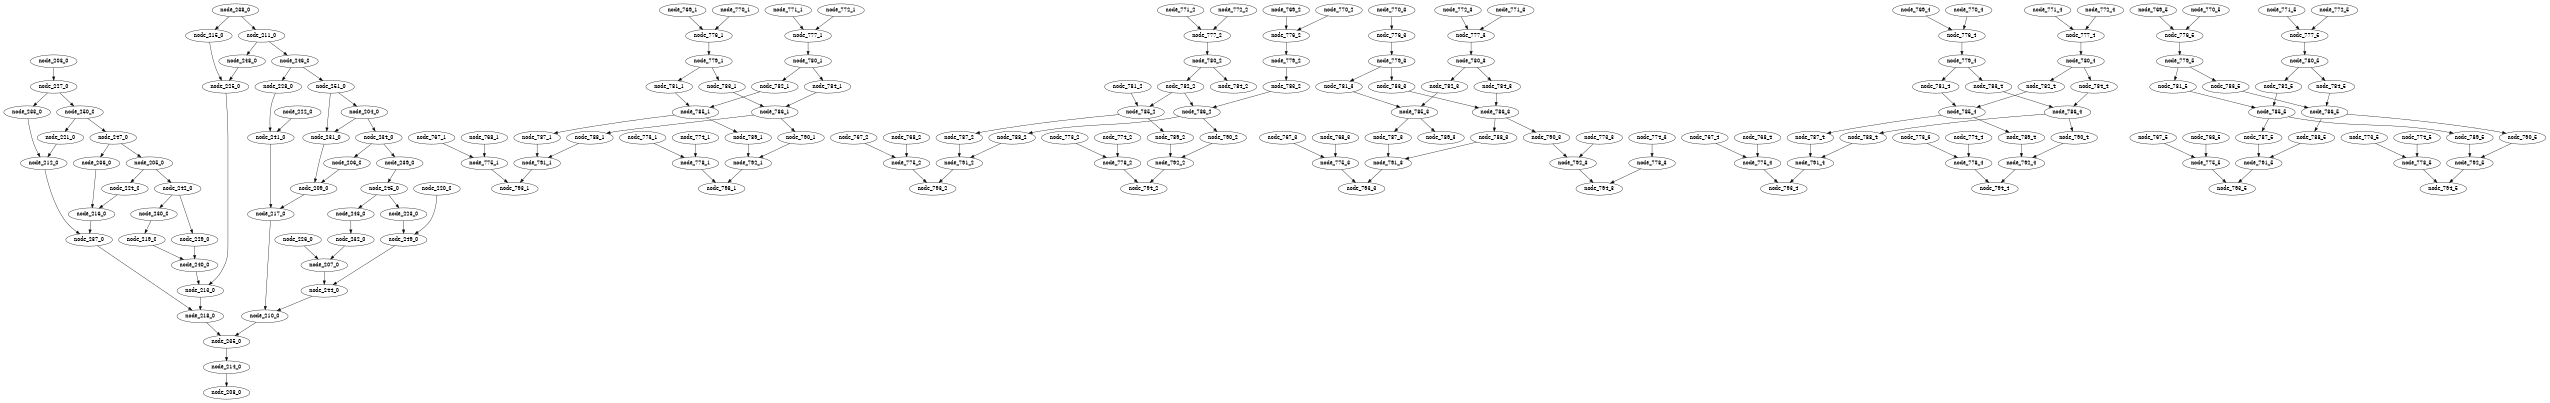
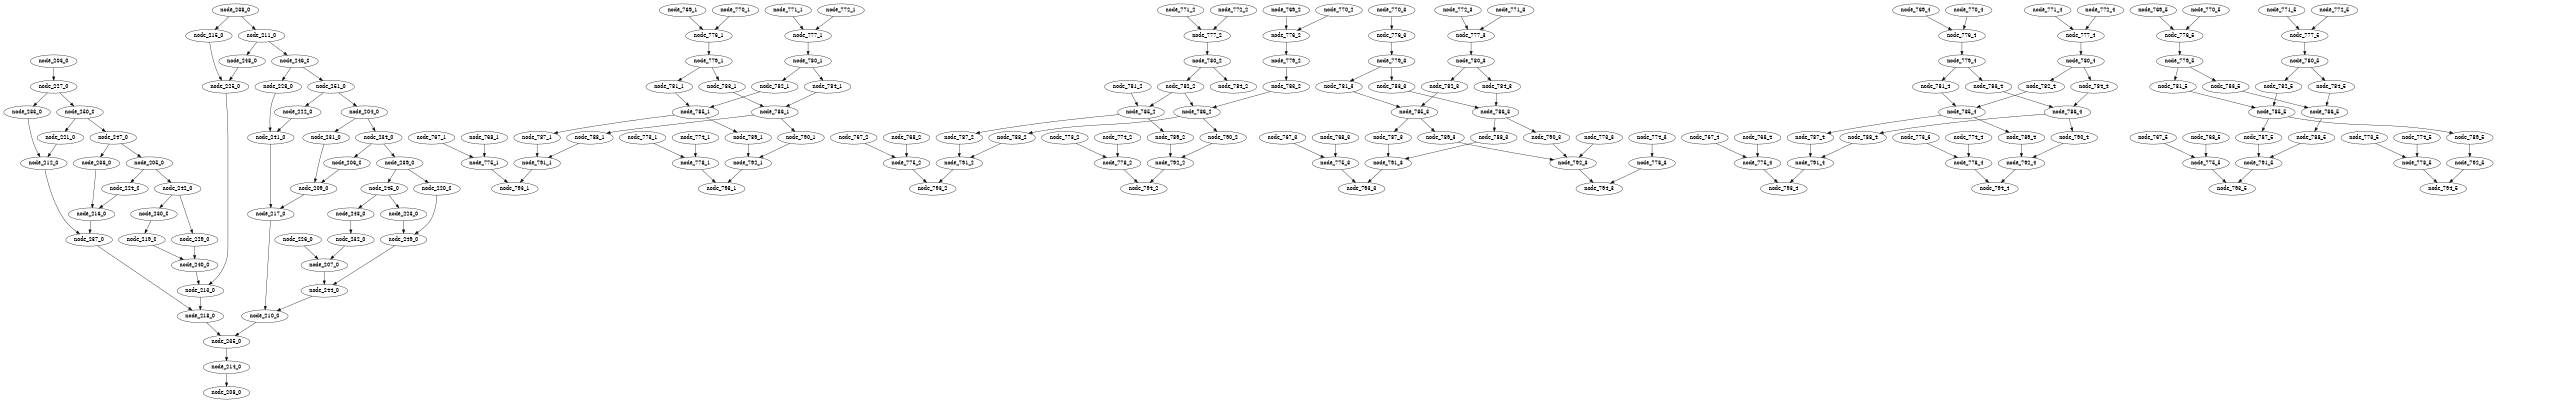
(329, 110) -> (316, 98)
(2523, 138) -> none
none -> (1504, 151)
none -> (417, 175)
